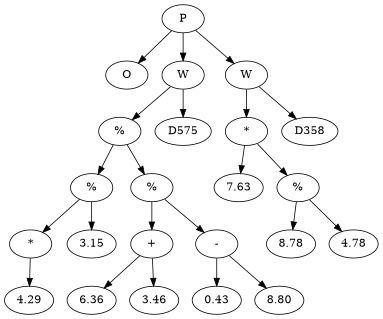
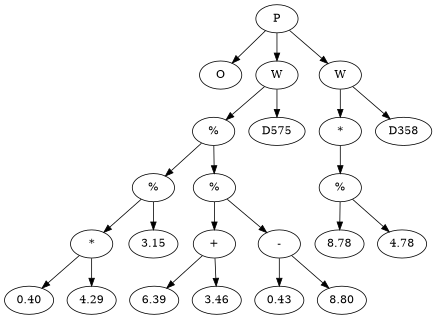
(239, 188) -> none
none -> (29, 300)
(92, 300) -> (154, 300)
